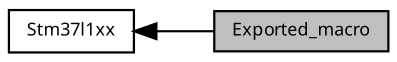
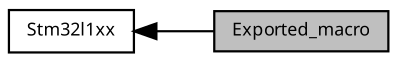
(71, 31) -> (71, 31)
